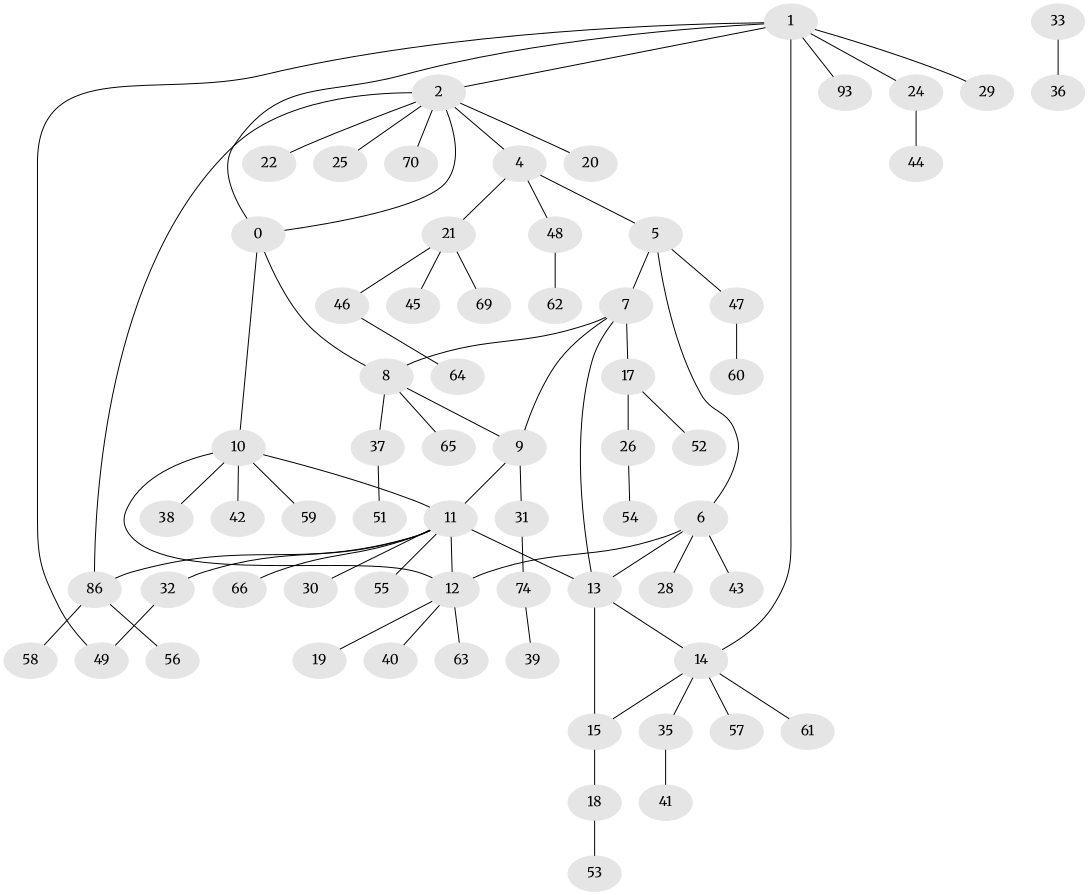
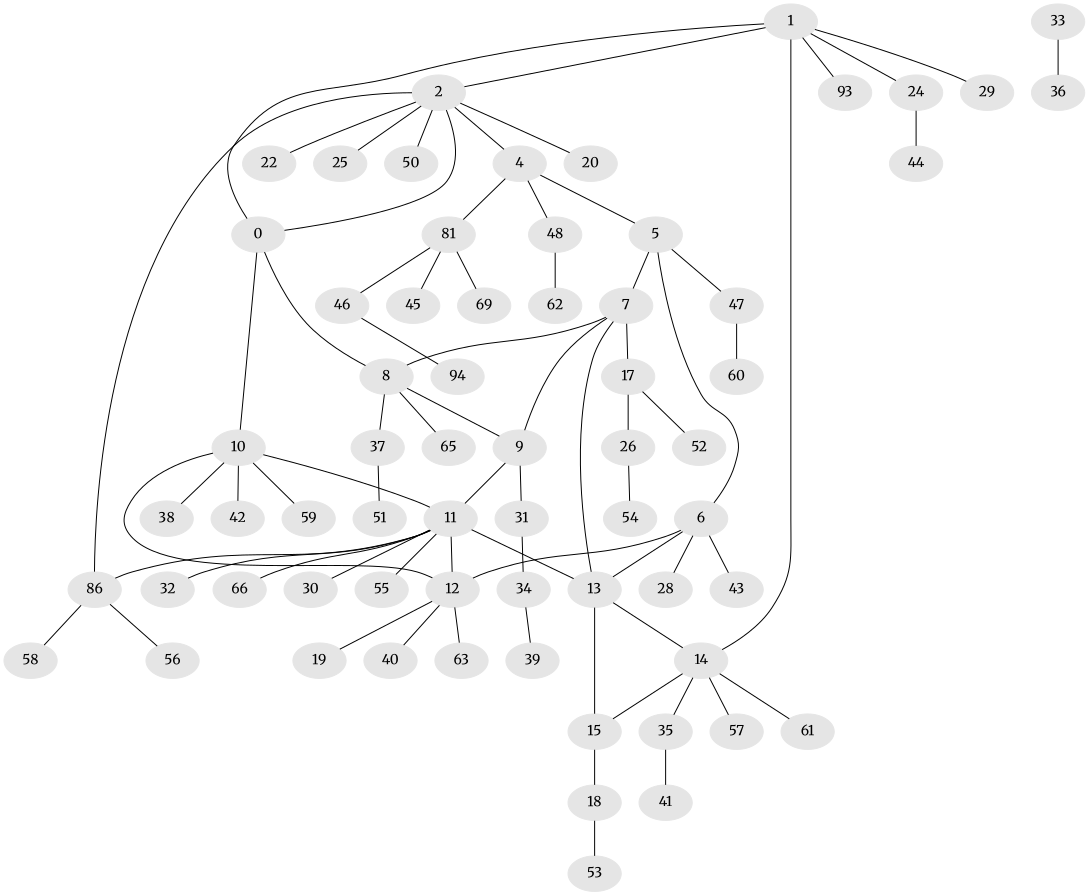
(411, 164) -> (411, 164)
(449, 235) -> (449, 235)
(458, 377) -> (458, 377)
(524, 590) -> (524, 590)
(102, 661) -> none
